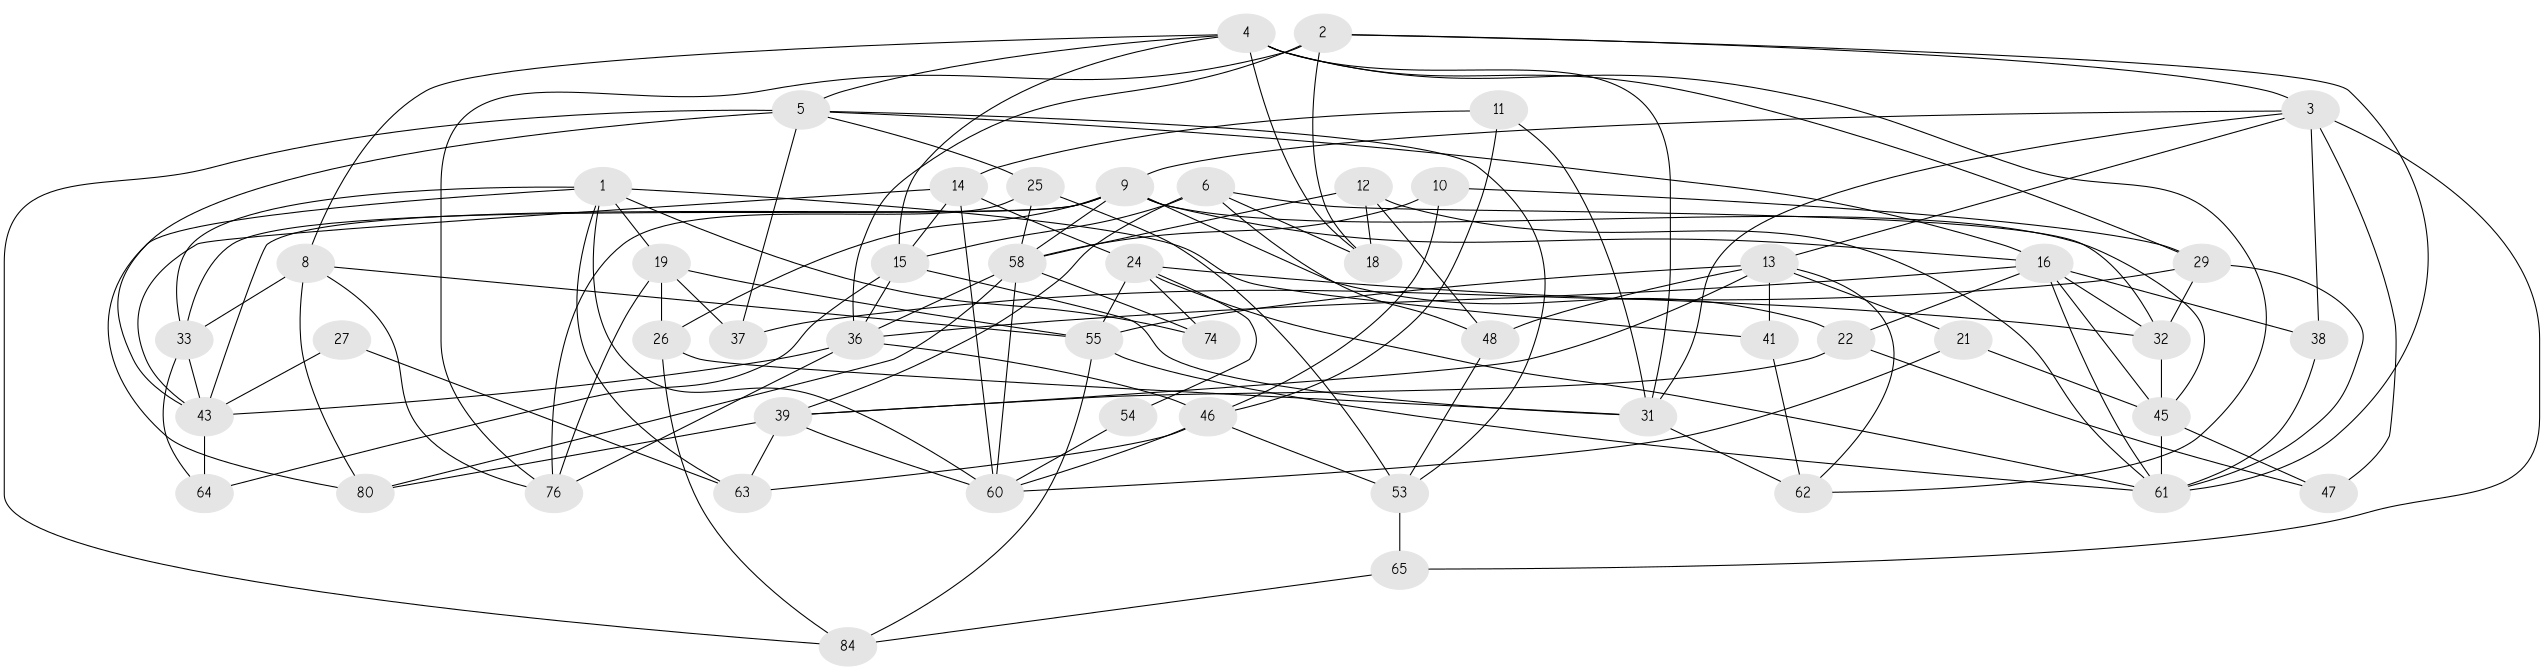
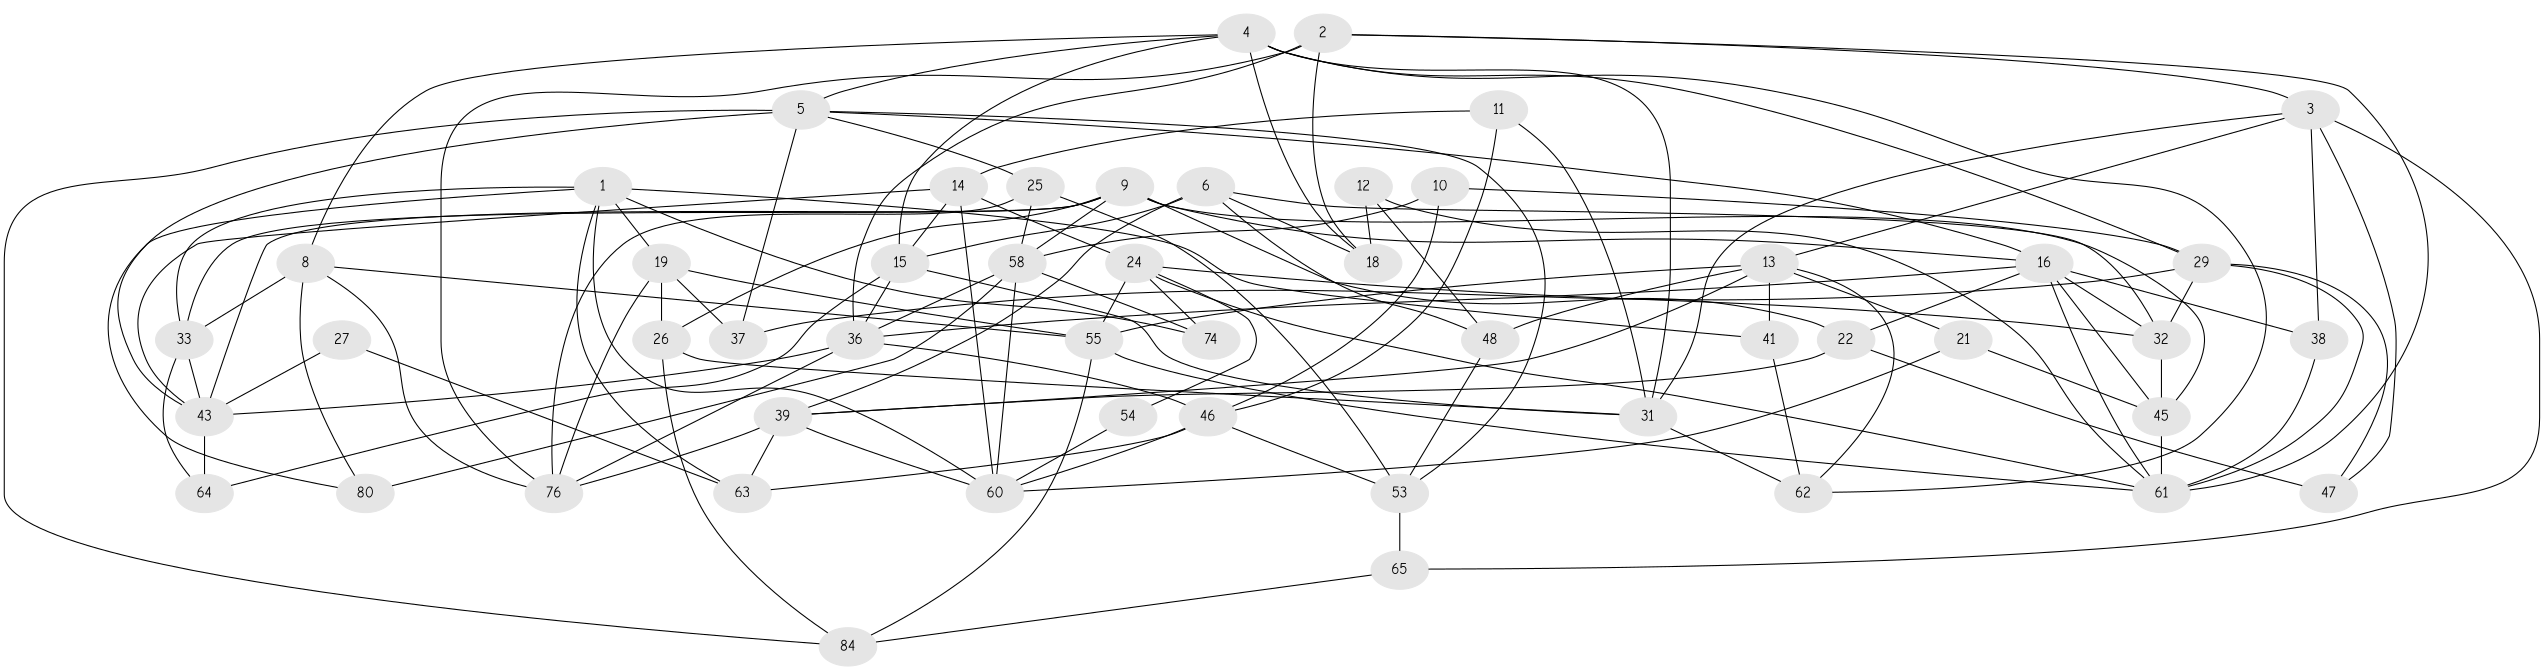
(1713, 122) -> none
(1183, 225) -> none
(2242, 454) -> (2377, 325)
(574, 455) -> (688, 453)
